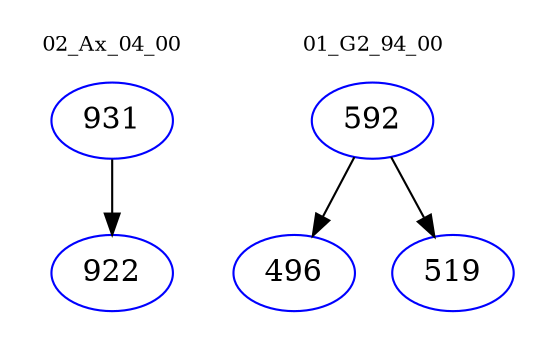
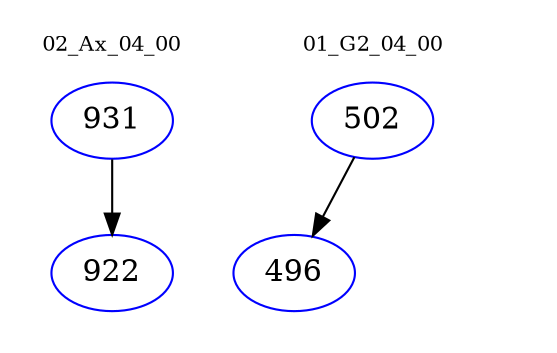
(374, 46) -> (374, 46)
(373, 121) -> (373, 121)
(453, 273) -> none
